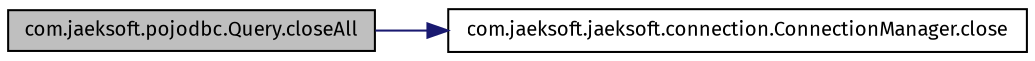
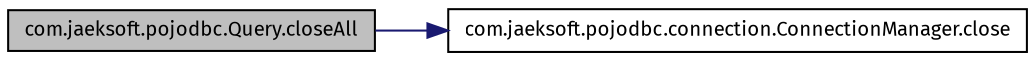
(738, 31) -> (738, 31)
